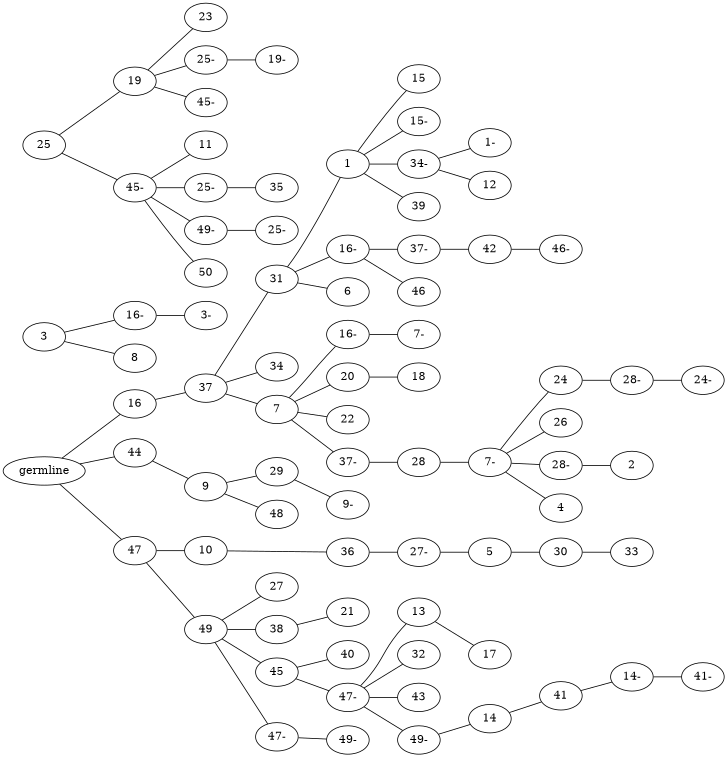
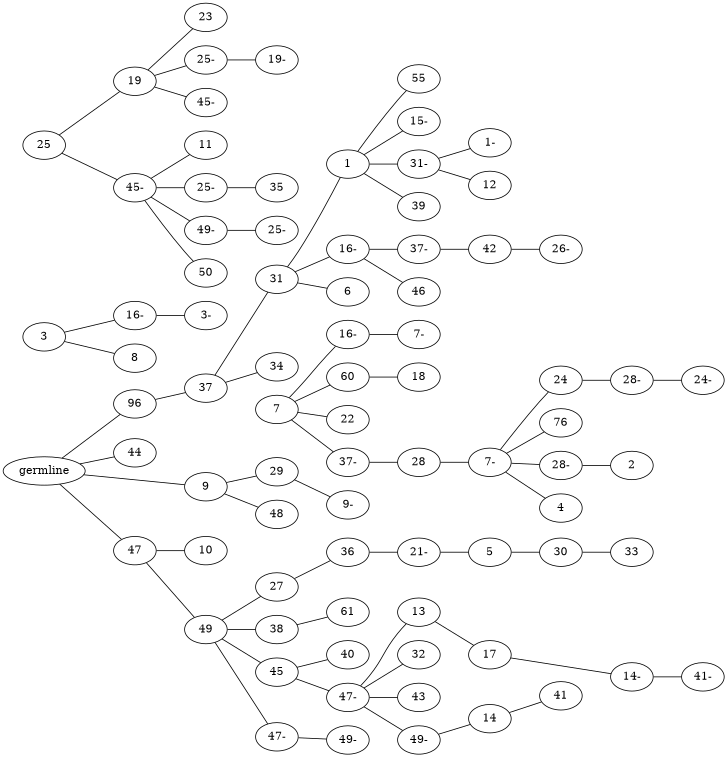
(419, 79) -> (419, 79)
(419, 164) -> (419, 164)
(561, 249) -> (561, 249)
(348, 377) -> (348, 377)
(242, 399) -> none
(135, 404) -> (135, 404)
(561, 423) -> (561, 423)
(170, 470) -> (134, 480)
(277, 551) -> (312, 570)
(419, 552) -> (419, 552)
(348, 612) -> (348, 612)
(596, 686) -> (561, 666)
